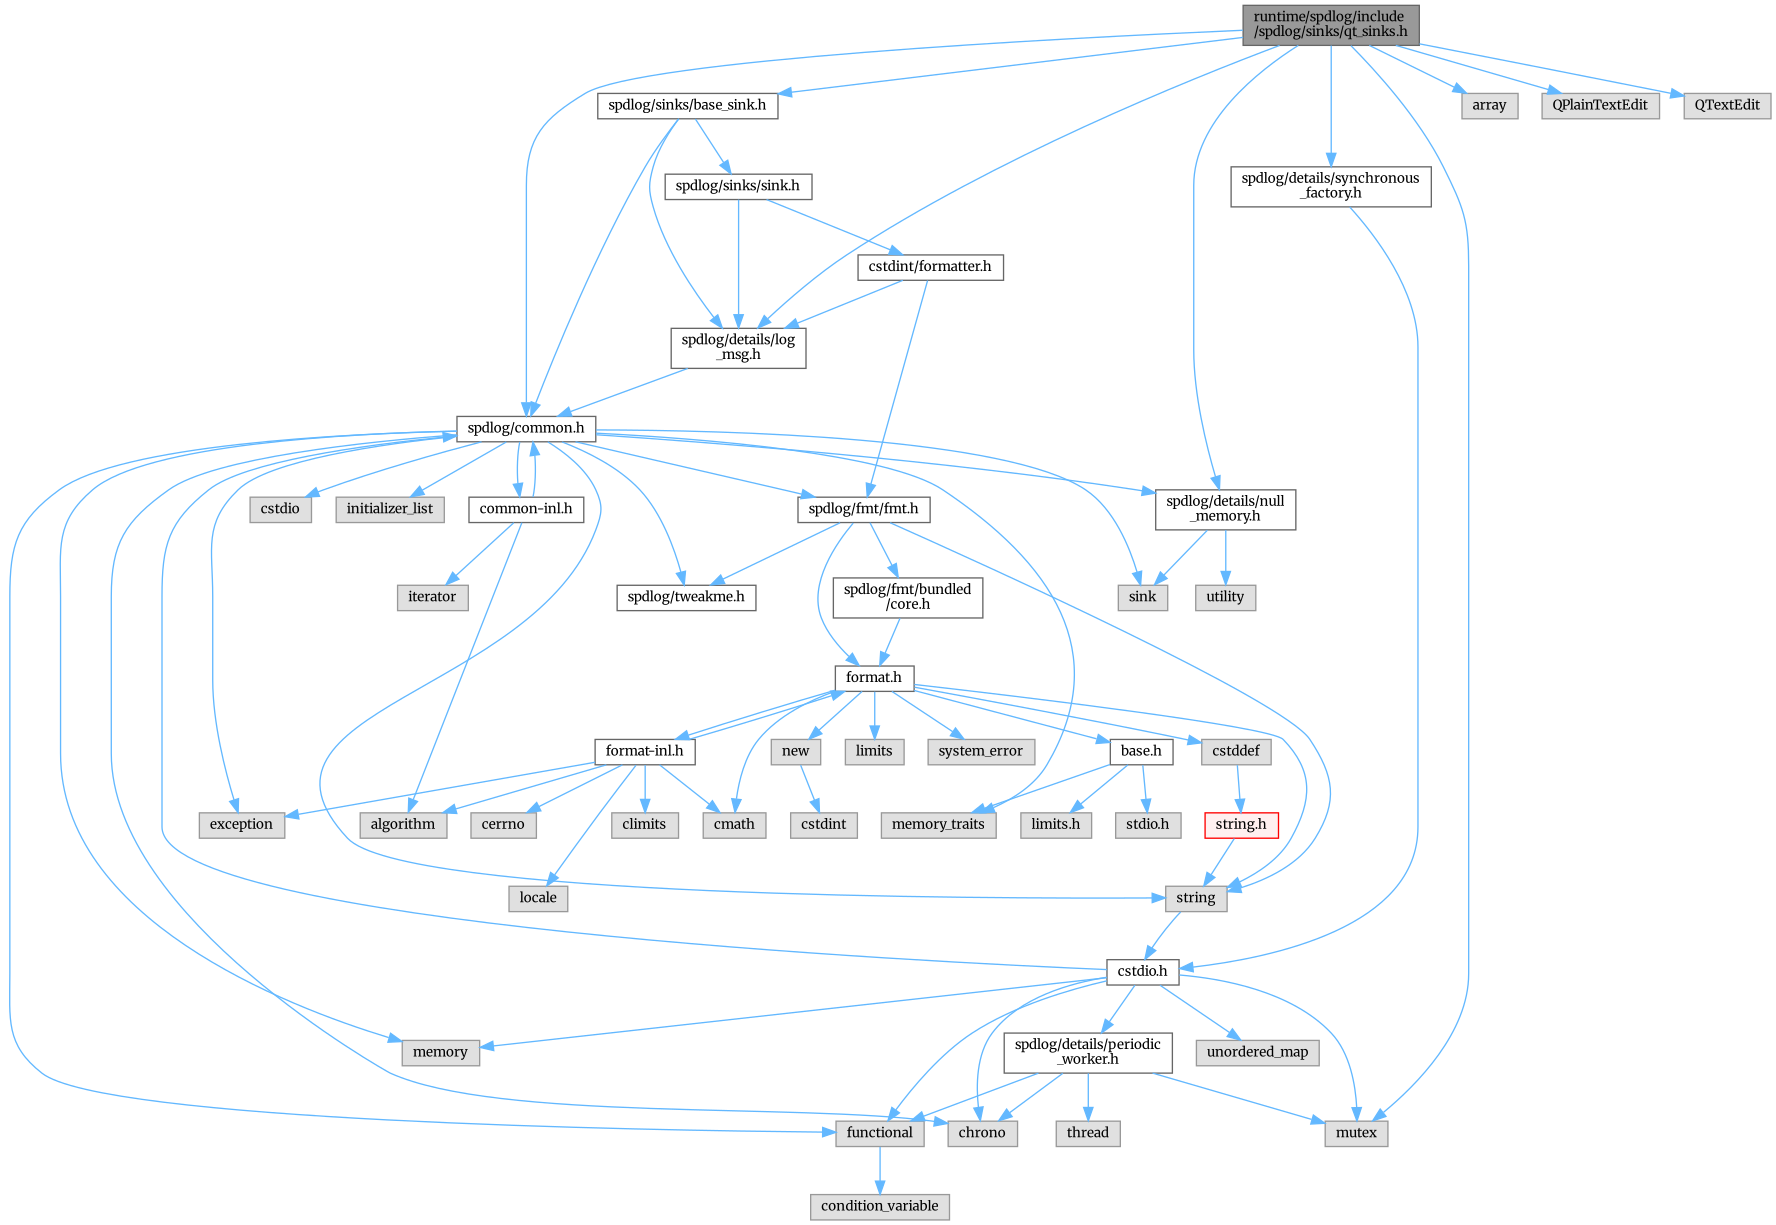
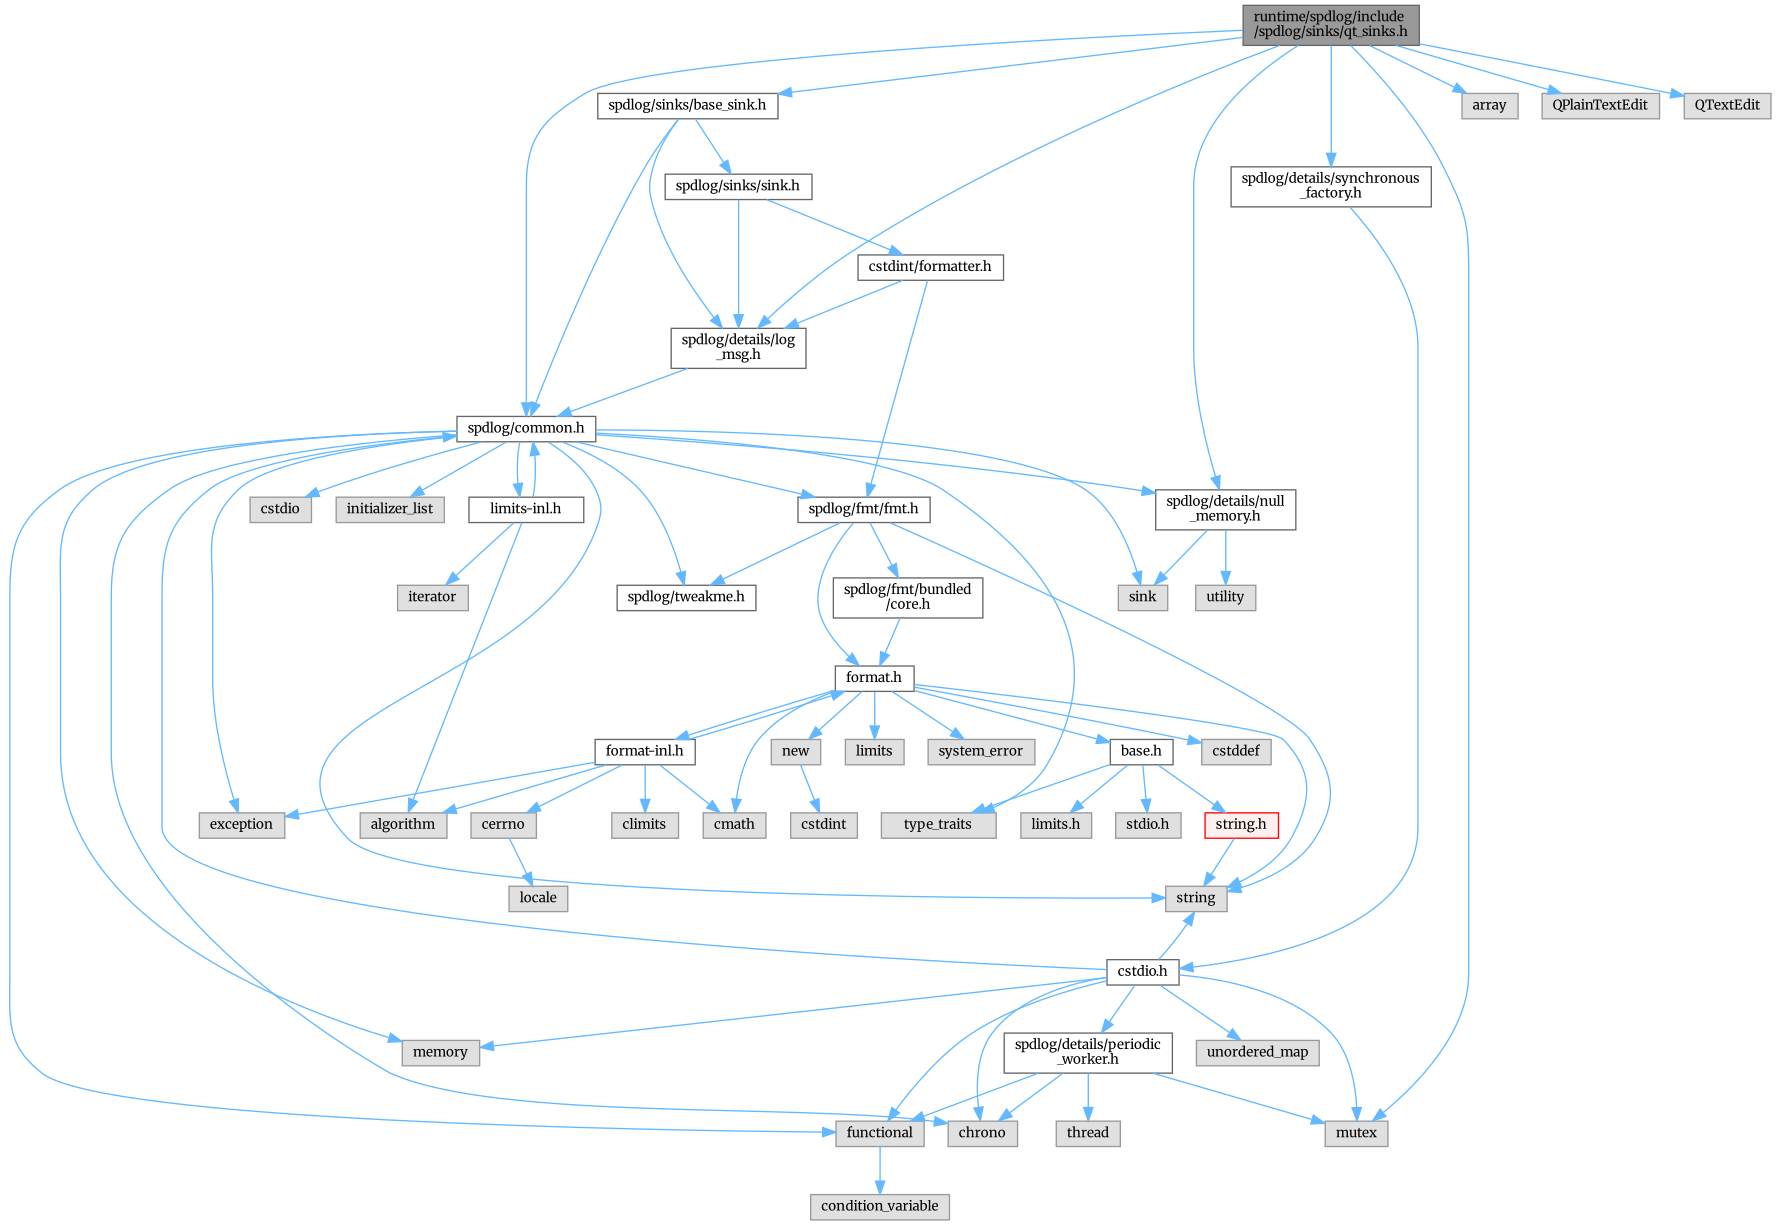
(526, 510) -> (526, 510)
(1239, 782) -> (1186, 785)
(595, 820) -> (518, 856)
(939, 826) -> (939, 826)
(1166, 929) -> (1174, 942)
